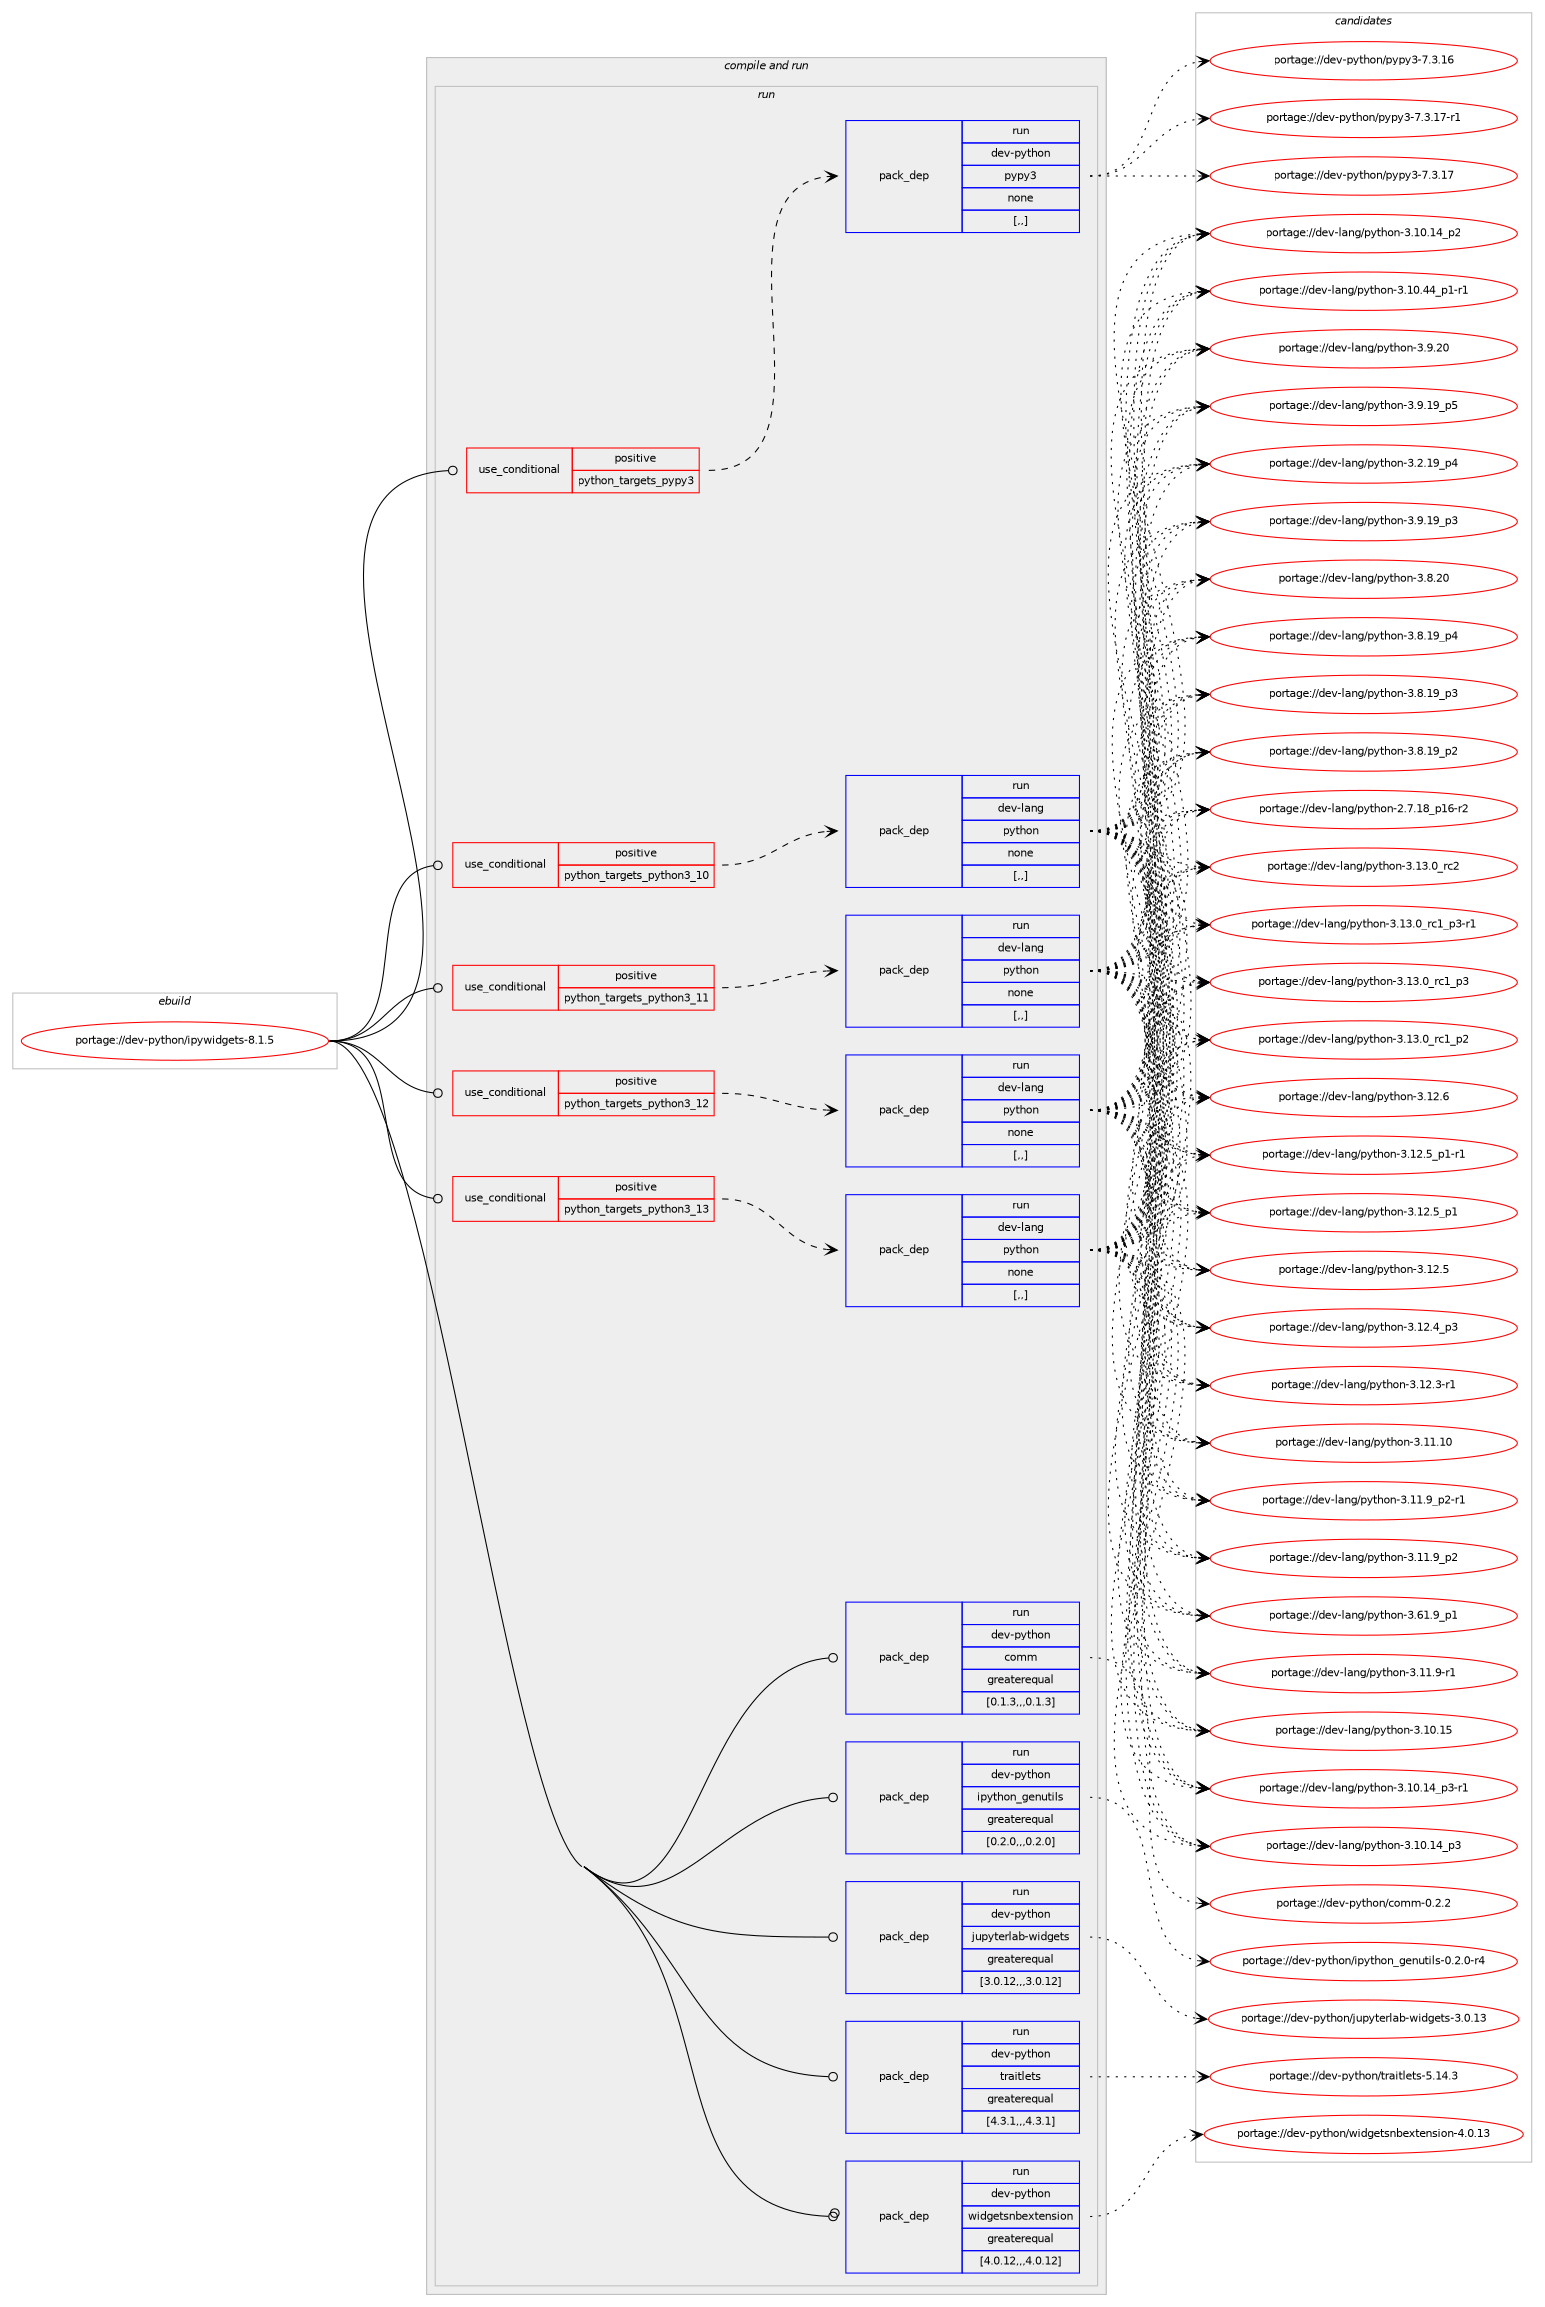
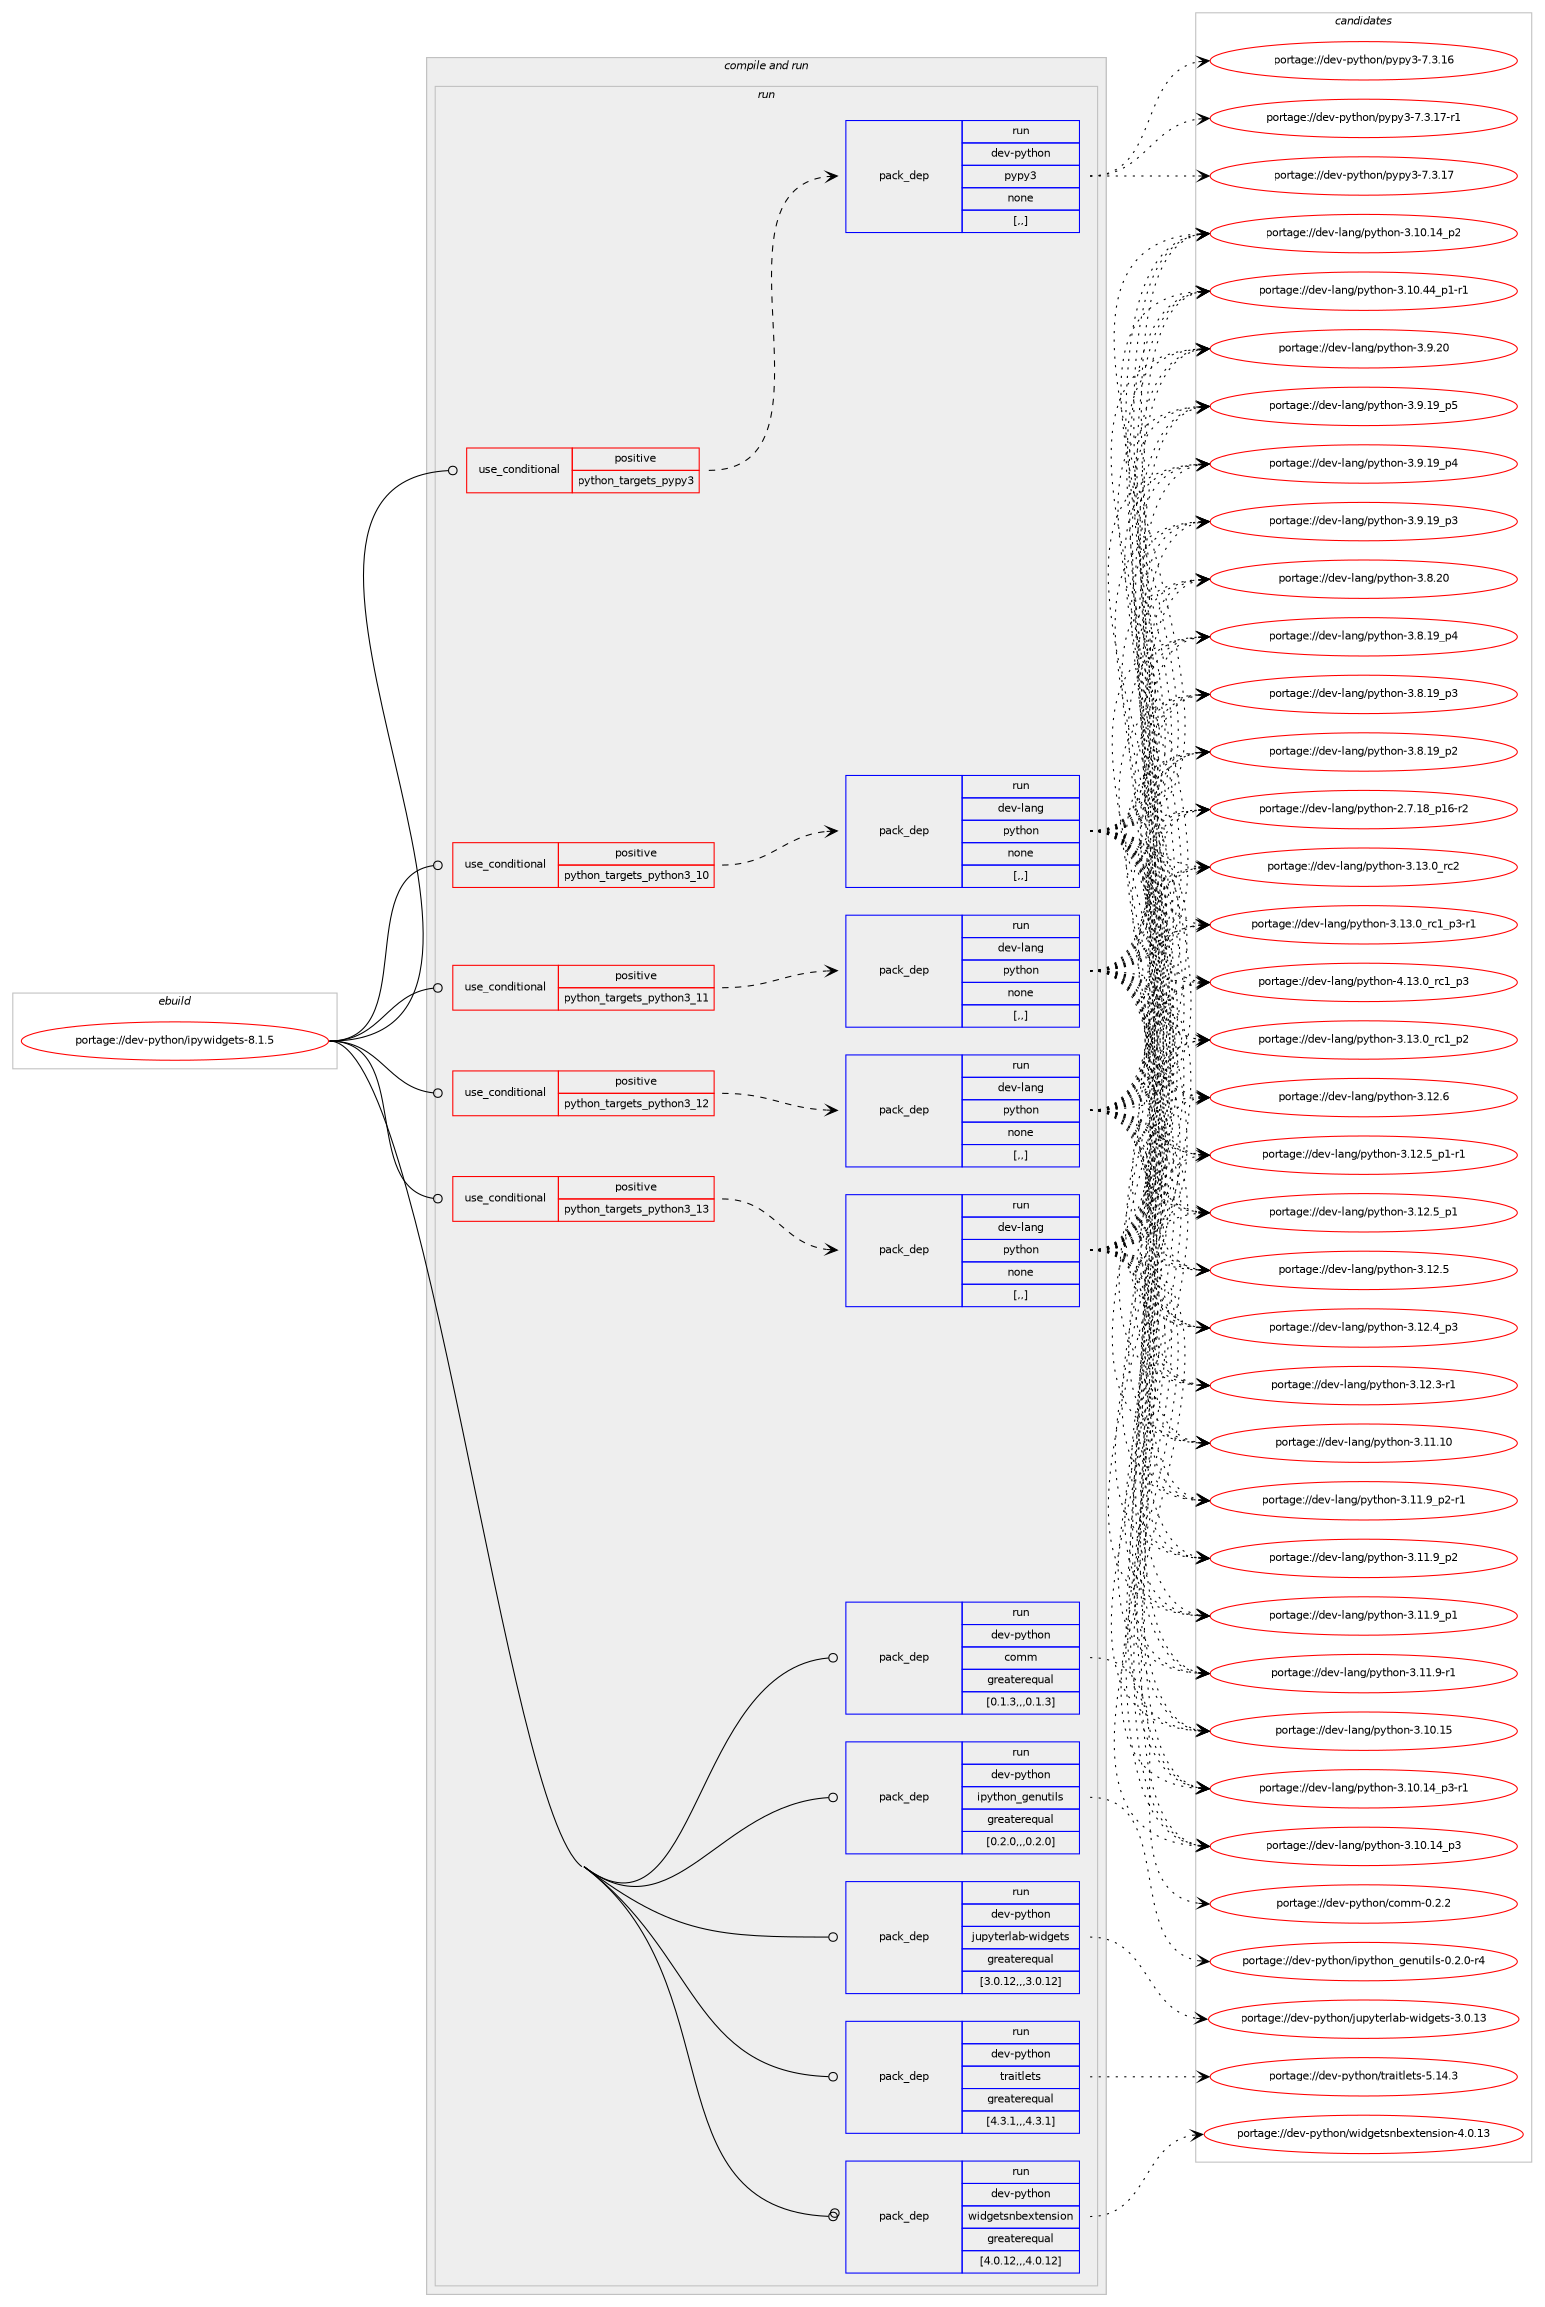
(1364, 464) -> (1364, 464)
(1364, 982) -> (1364, 982)
(1364, 1616) -> (1364, 1616)
